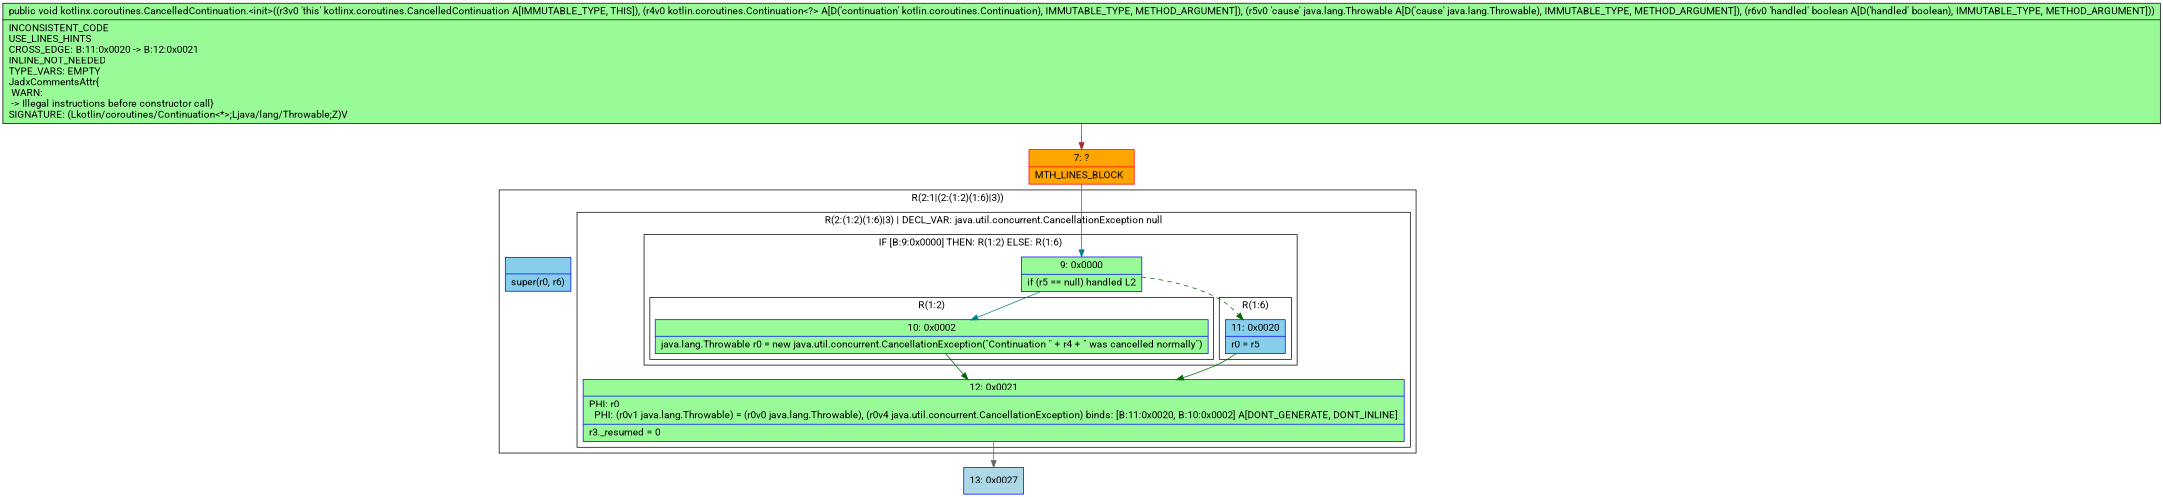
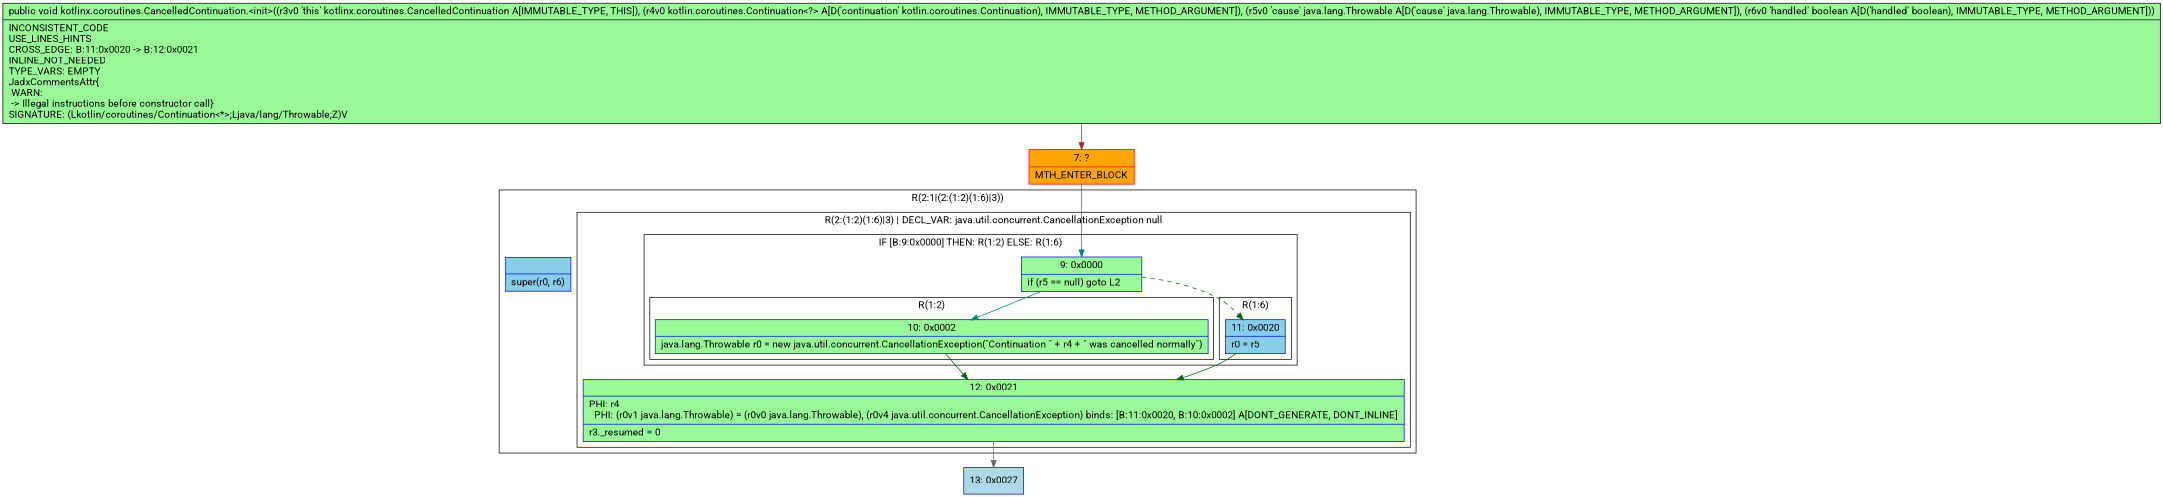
(1079, 175) -> (1082, 175)
(1082, 283) -> (1074, 283)
(606, 404) -> (606, 404)
